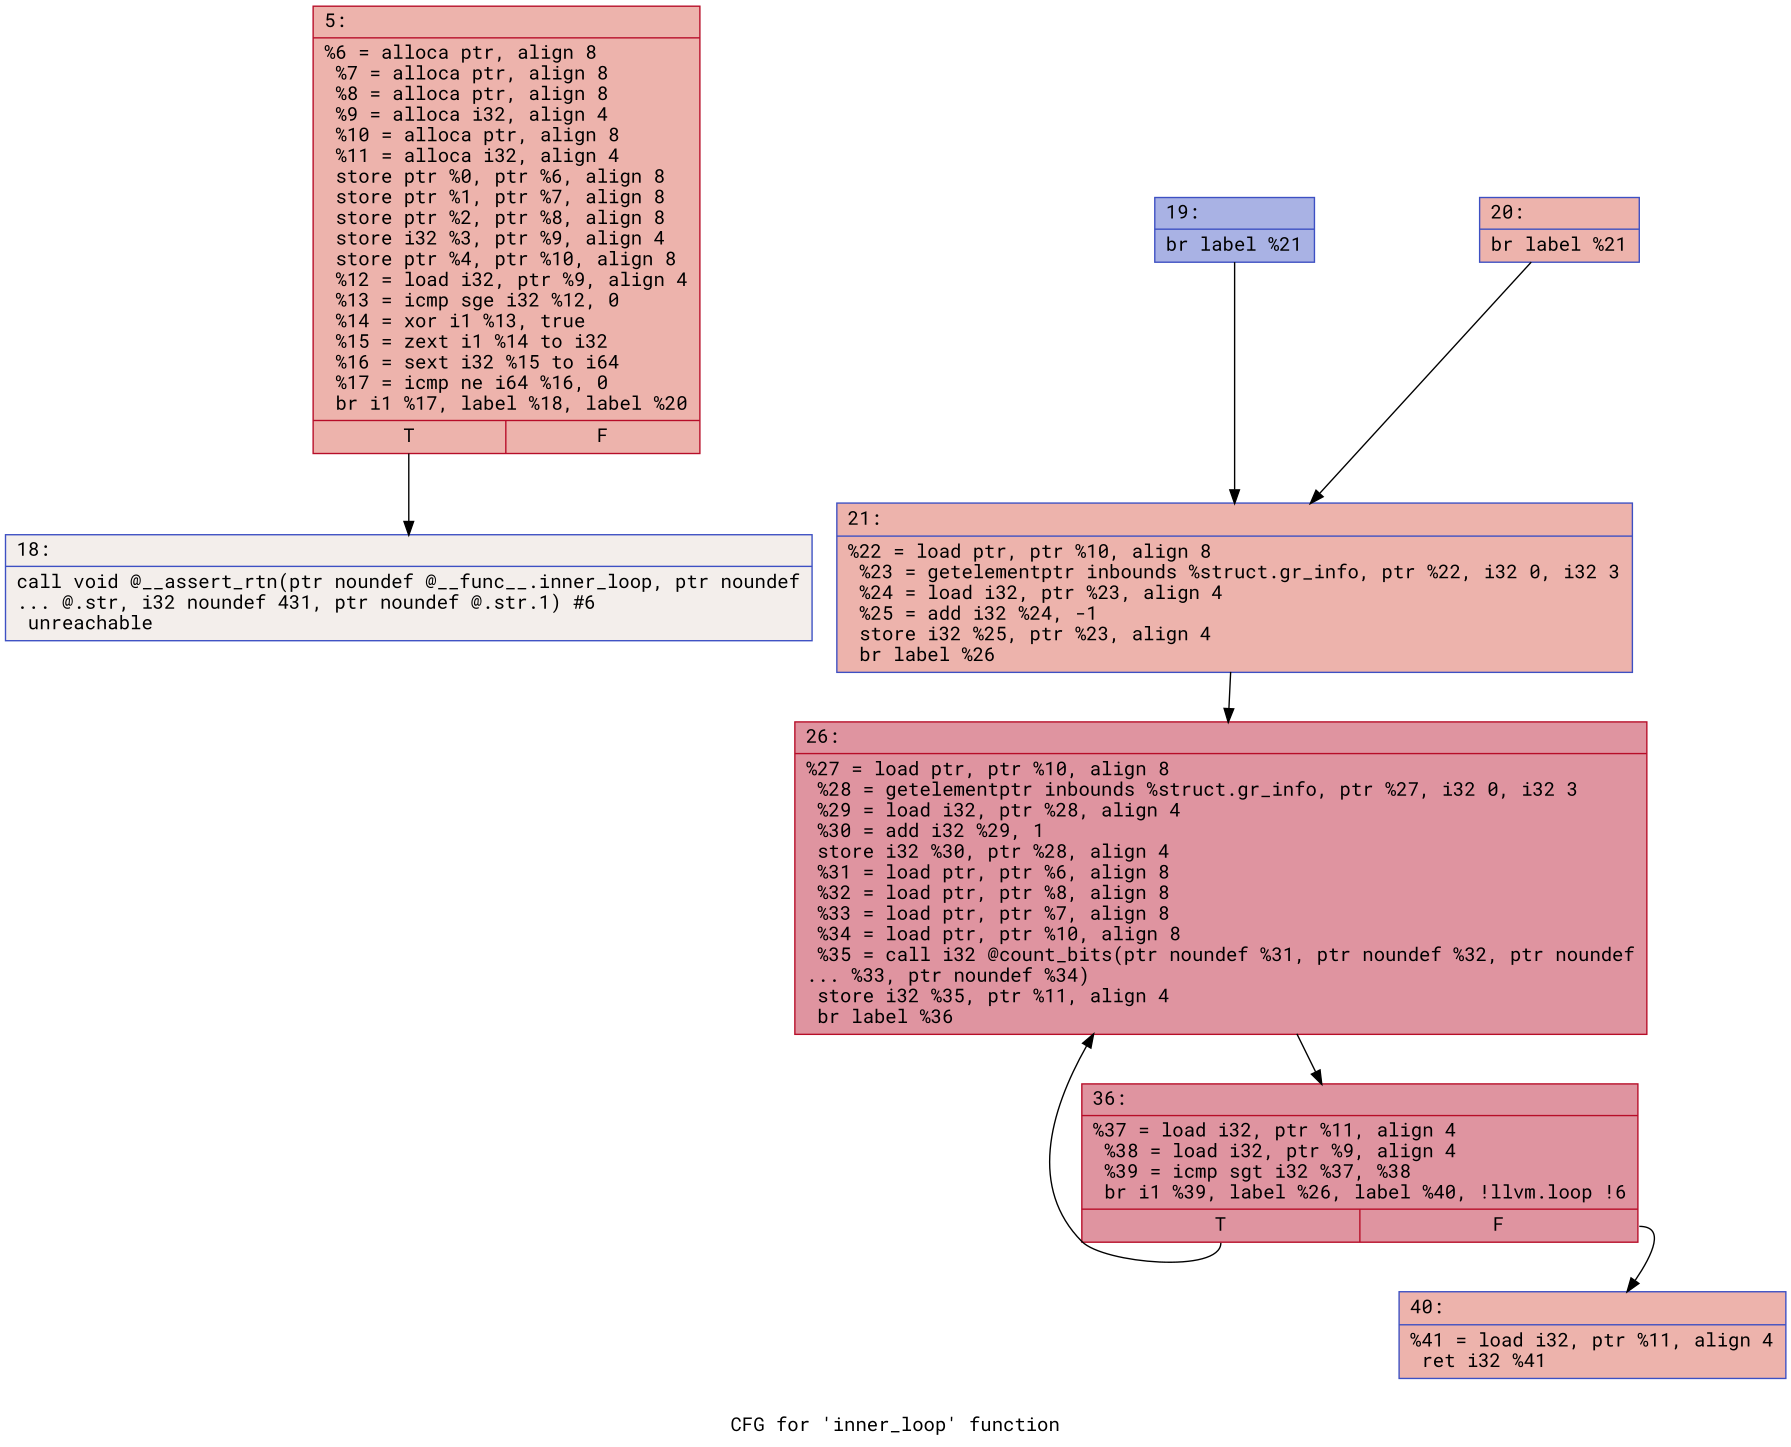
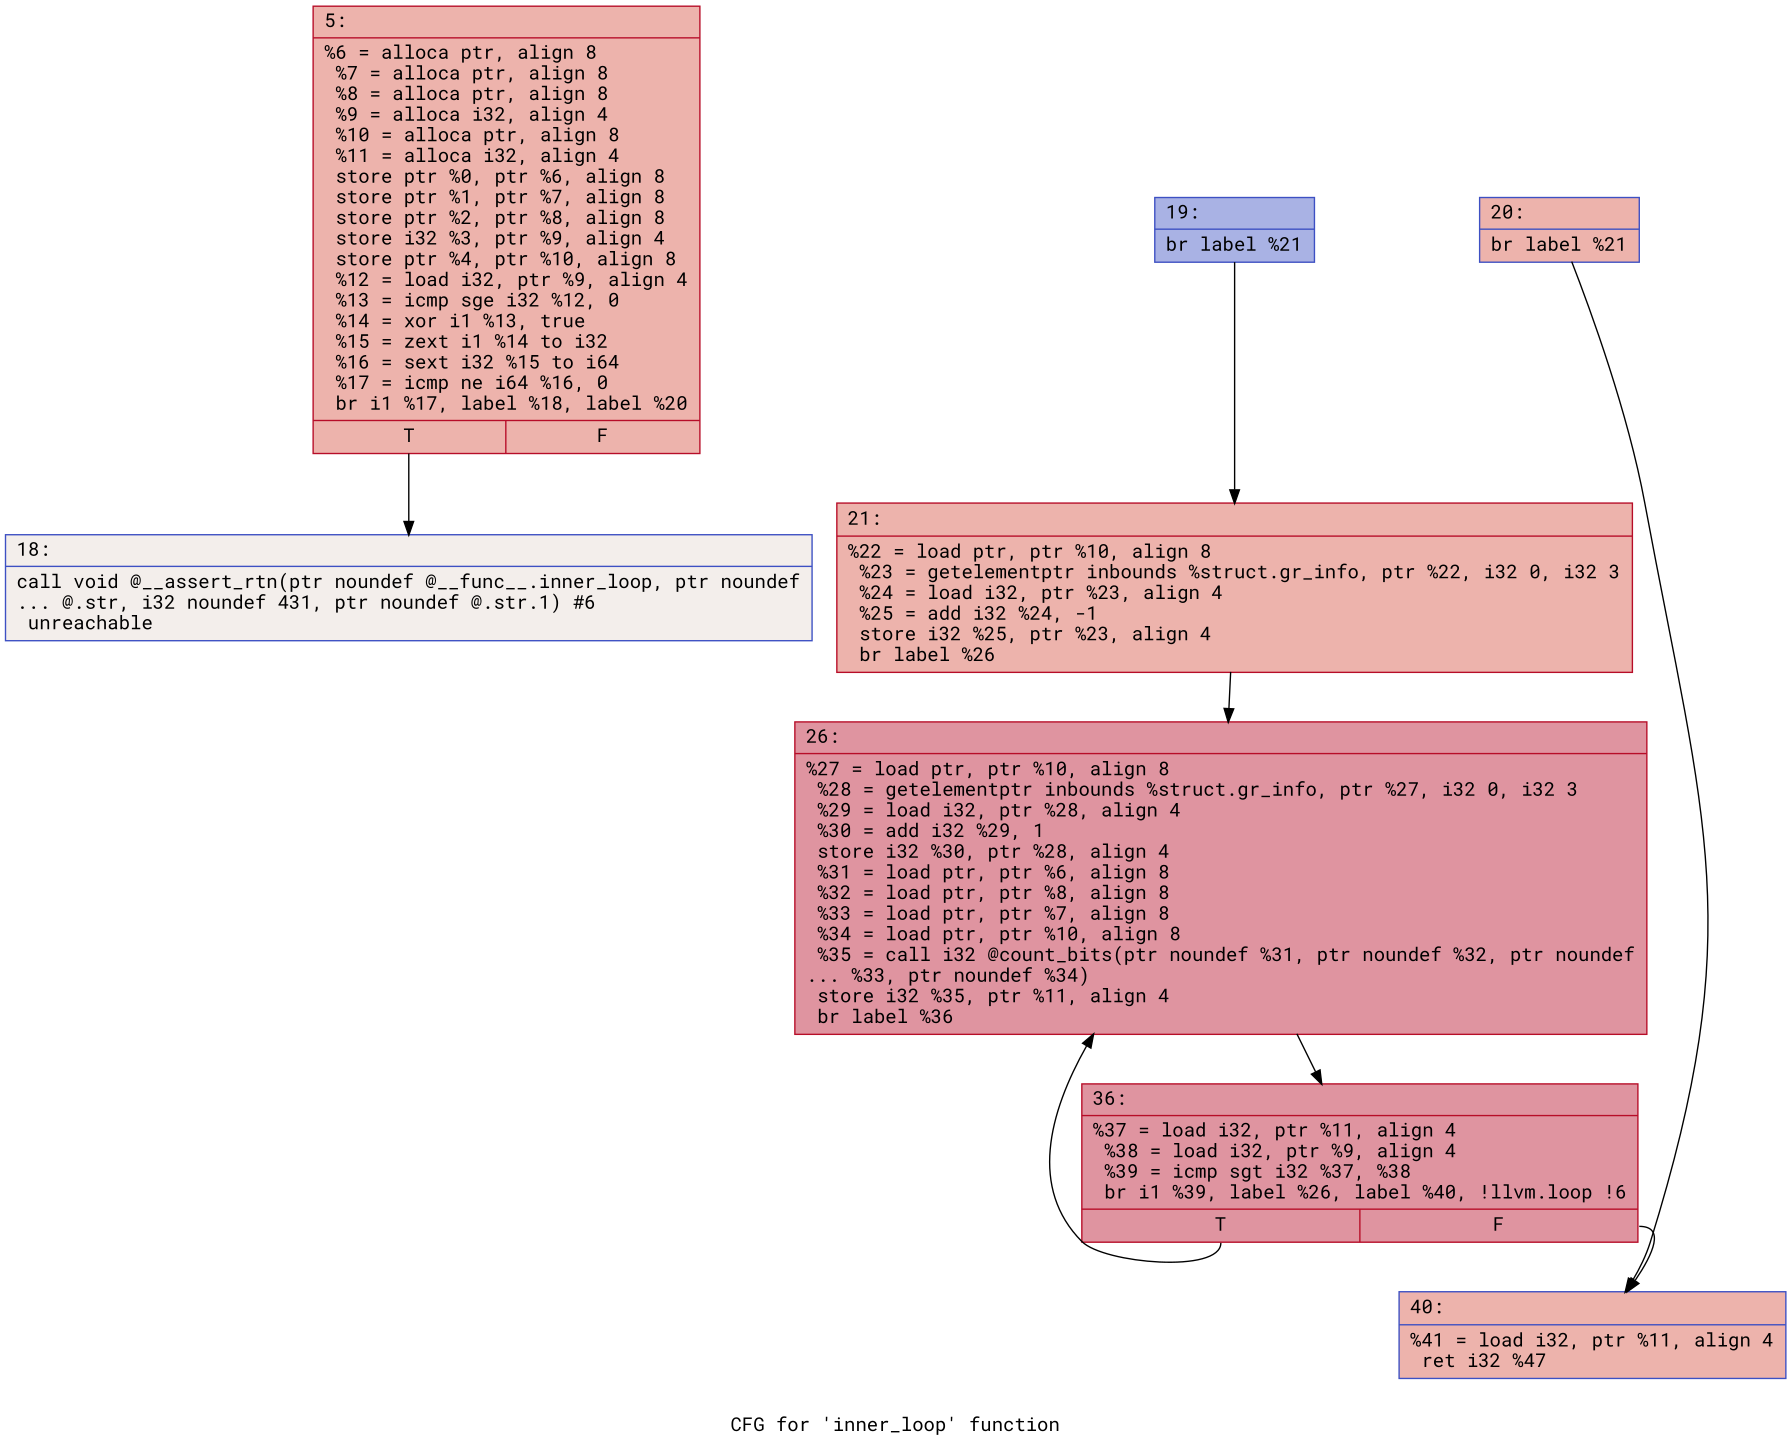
(1426, 378) -> (1694, 769)
(1235, 588) -> (1235, 588)
(1479, 1361) -> (1479, 1361)
